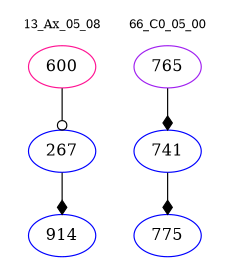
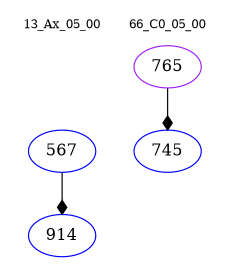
(62, 25) -> (62, 25)
(62, 67) -> none
(62, 151) -> (62, 151)
(168, 151) -> (168, 151)
(168, 236) -> none
